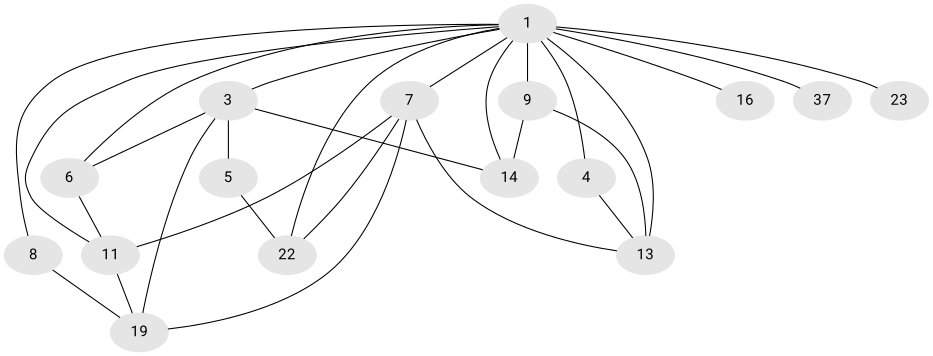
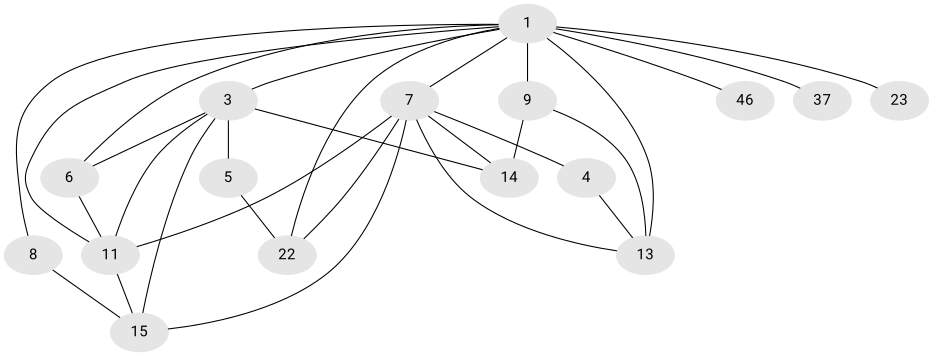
(572, 97) -> (499, 138)
(486, 98) -> (459, 139)
(745, 101) -> (745, 101)
none -> (149, 166)
(139, 332) -> (139, 332)
